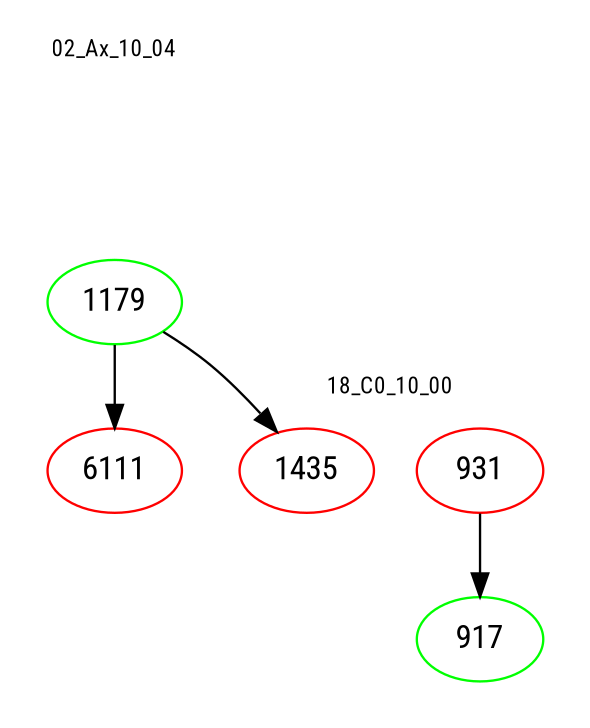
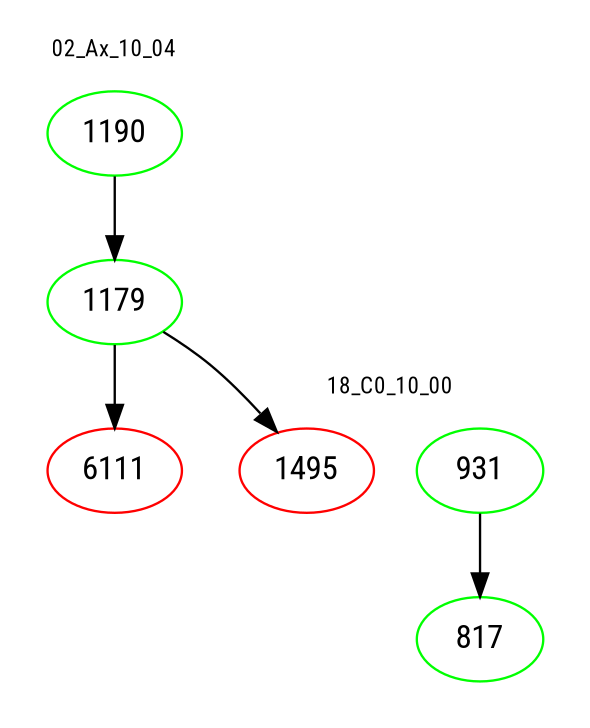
none -> (115, 133)
(307, 471) -> (307, 471)
(480, 471) -> (480, 471)
(480, 639) -> (480, 639)
